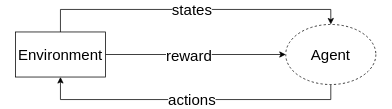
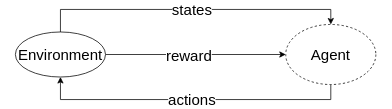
(60, 54) -> (60, 54)
